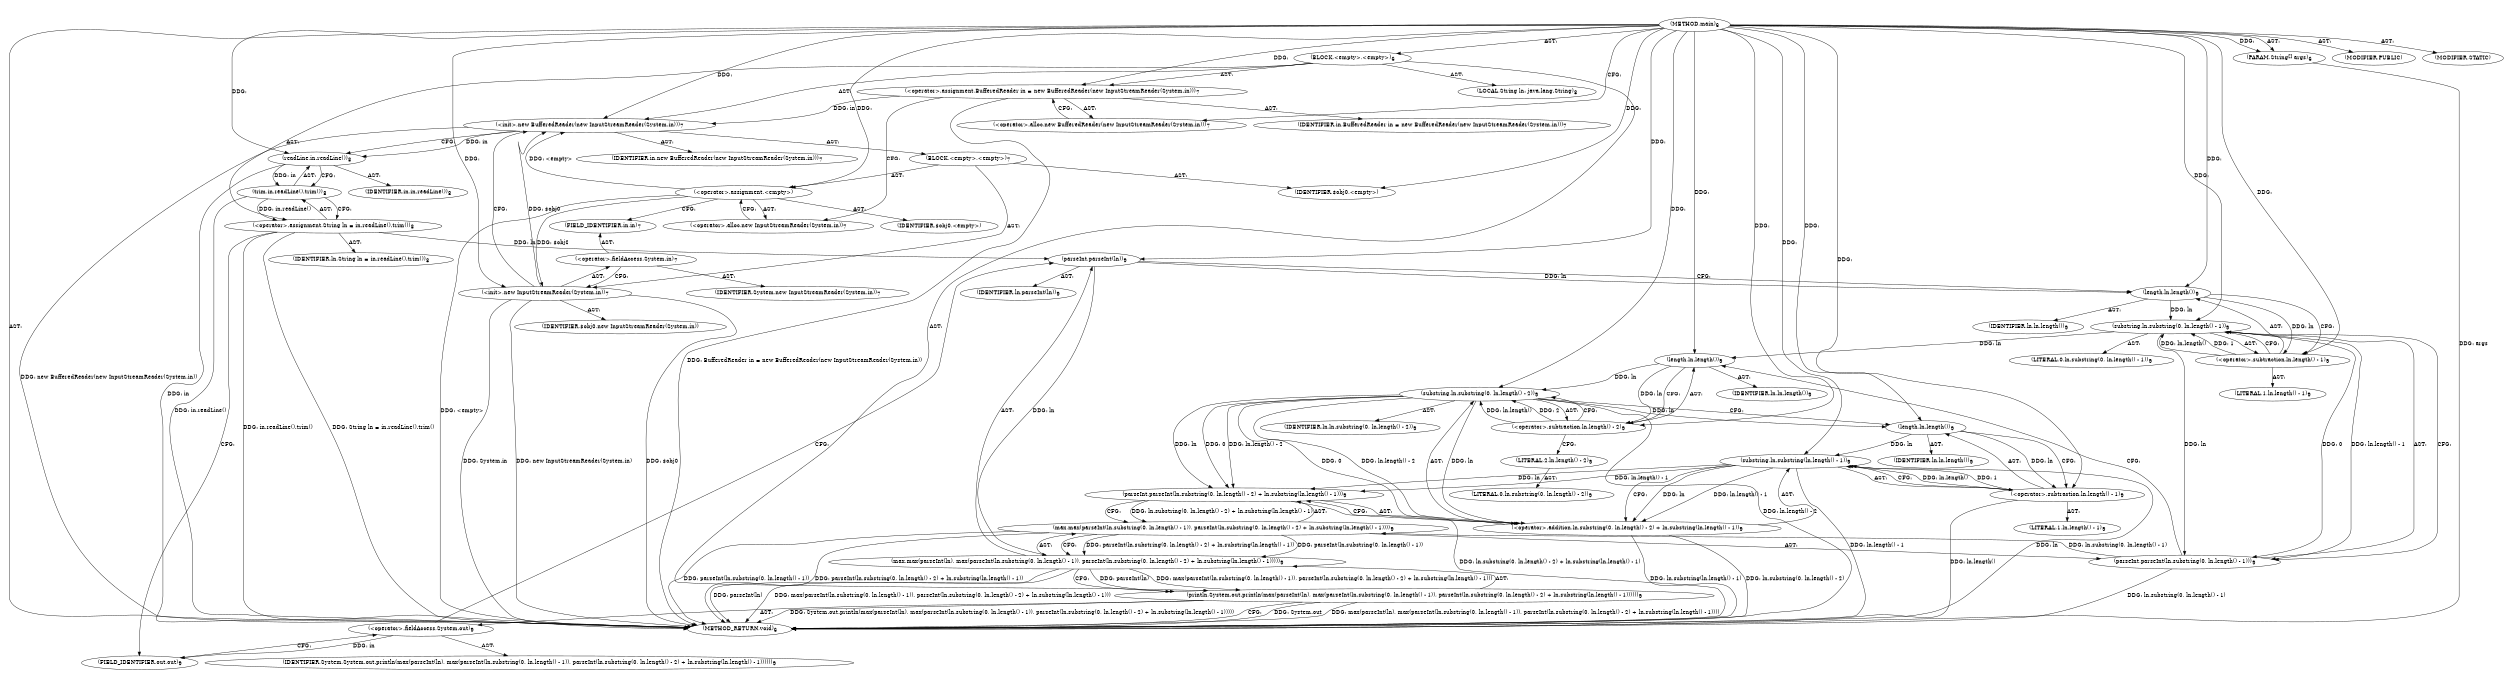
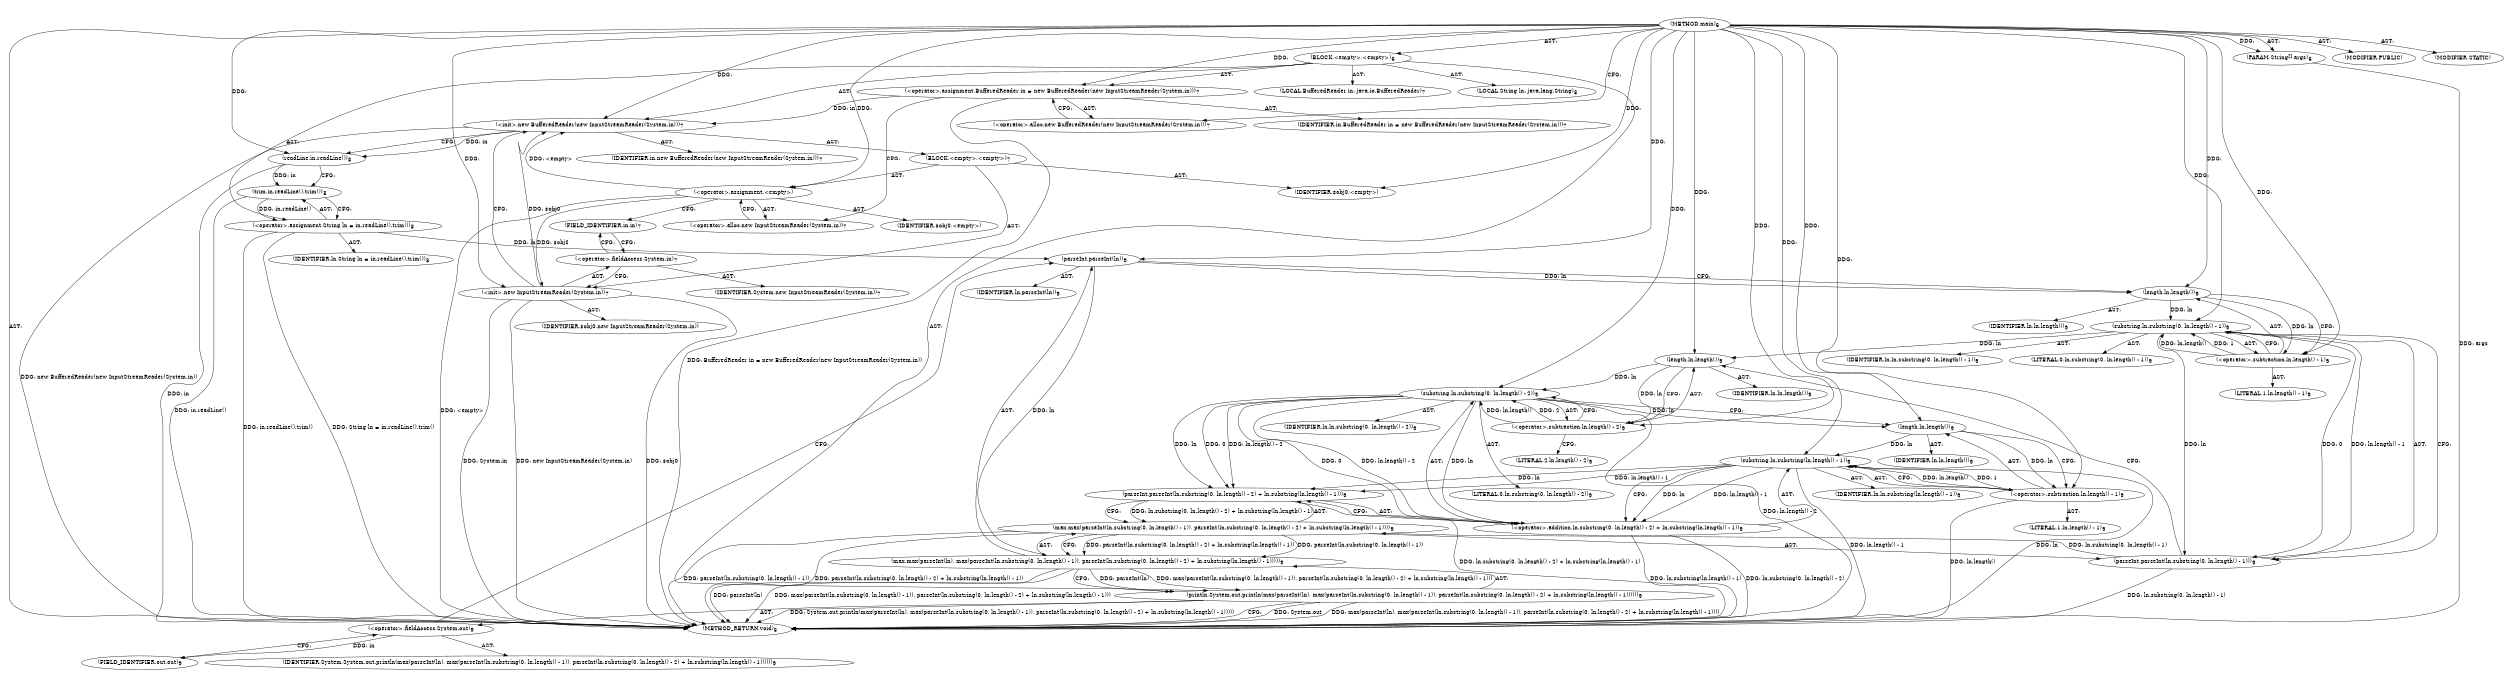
none -> (1353, 92)
(300, 177) -> none
(408, 193) -> none
none -> (618, 240)
(609, 243) -> (609, 243)
none -> (1912, 361)
(223, 434) -> none
(1544, 476) -> (1488, 448)
none -> (1898, 495)
